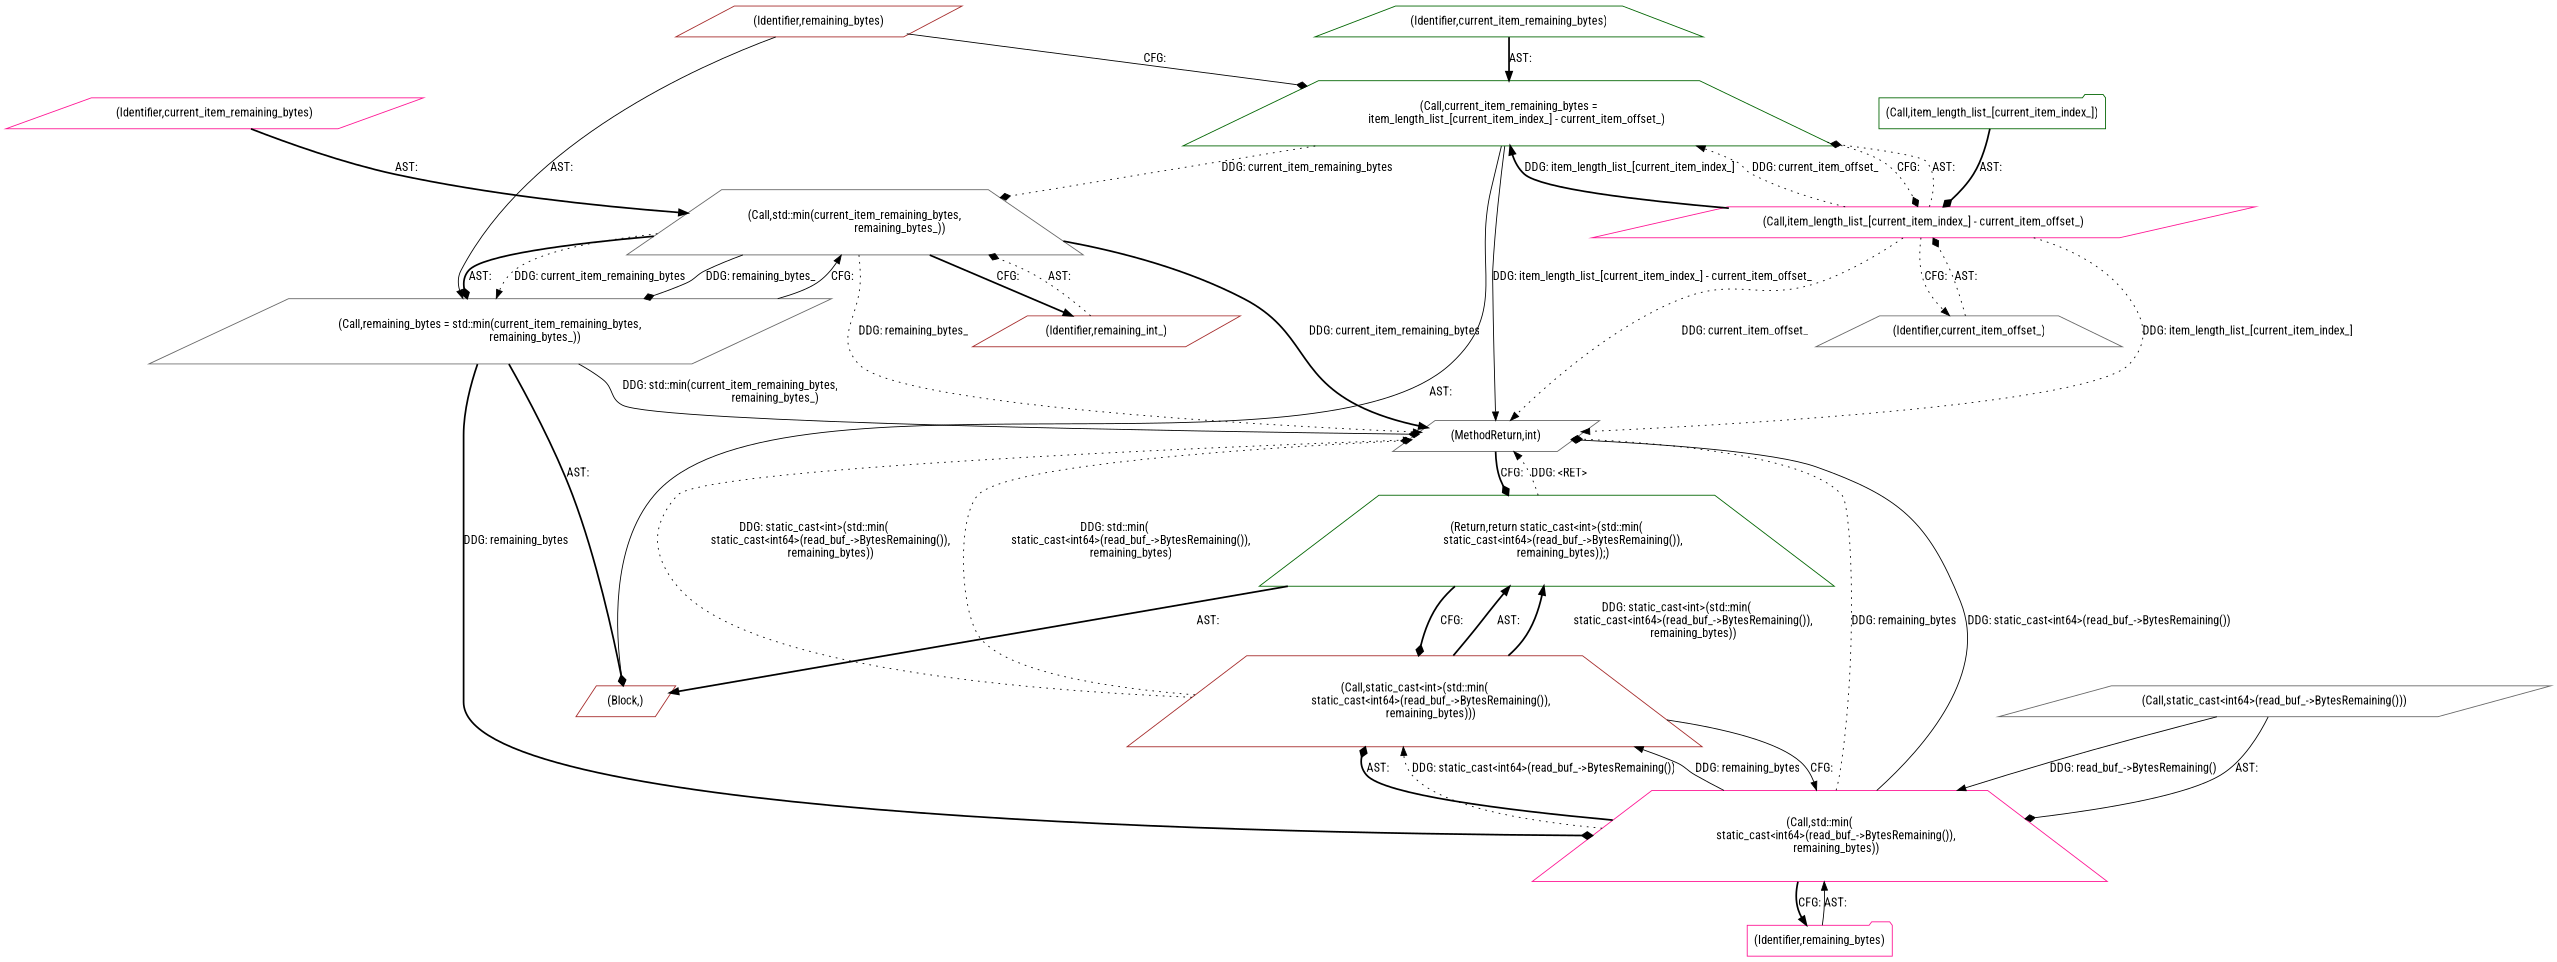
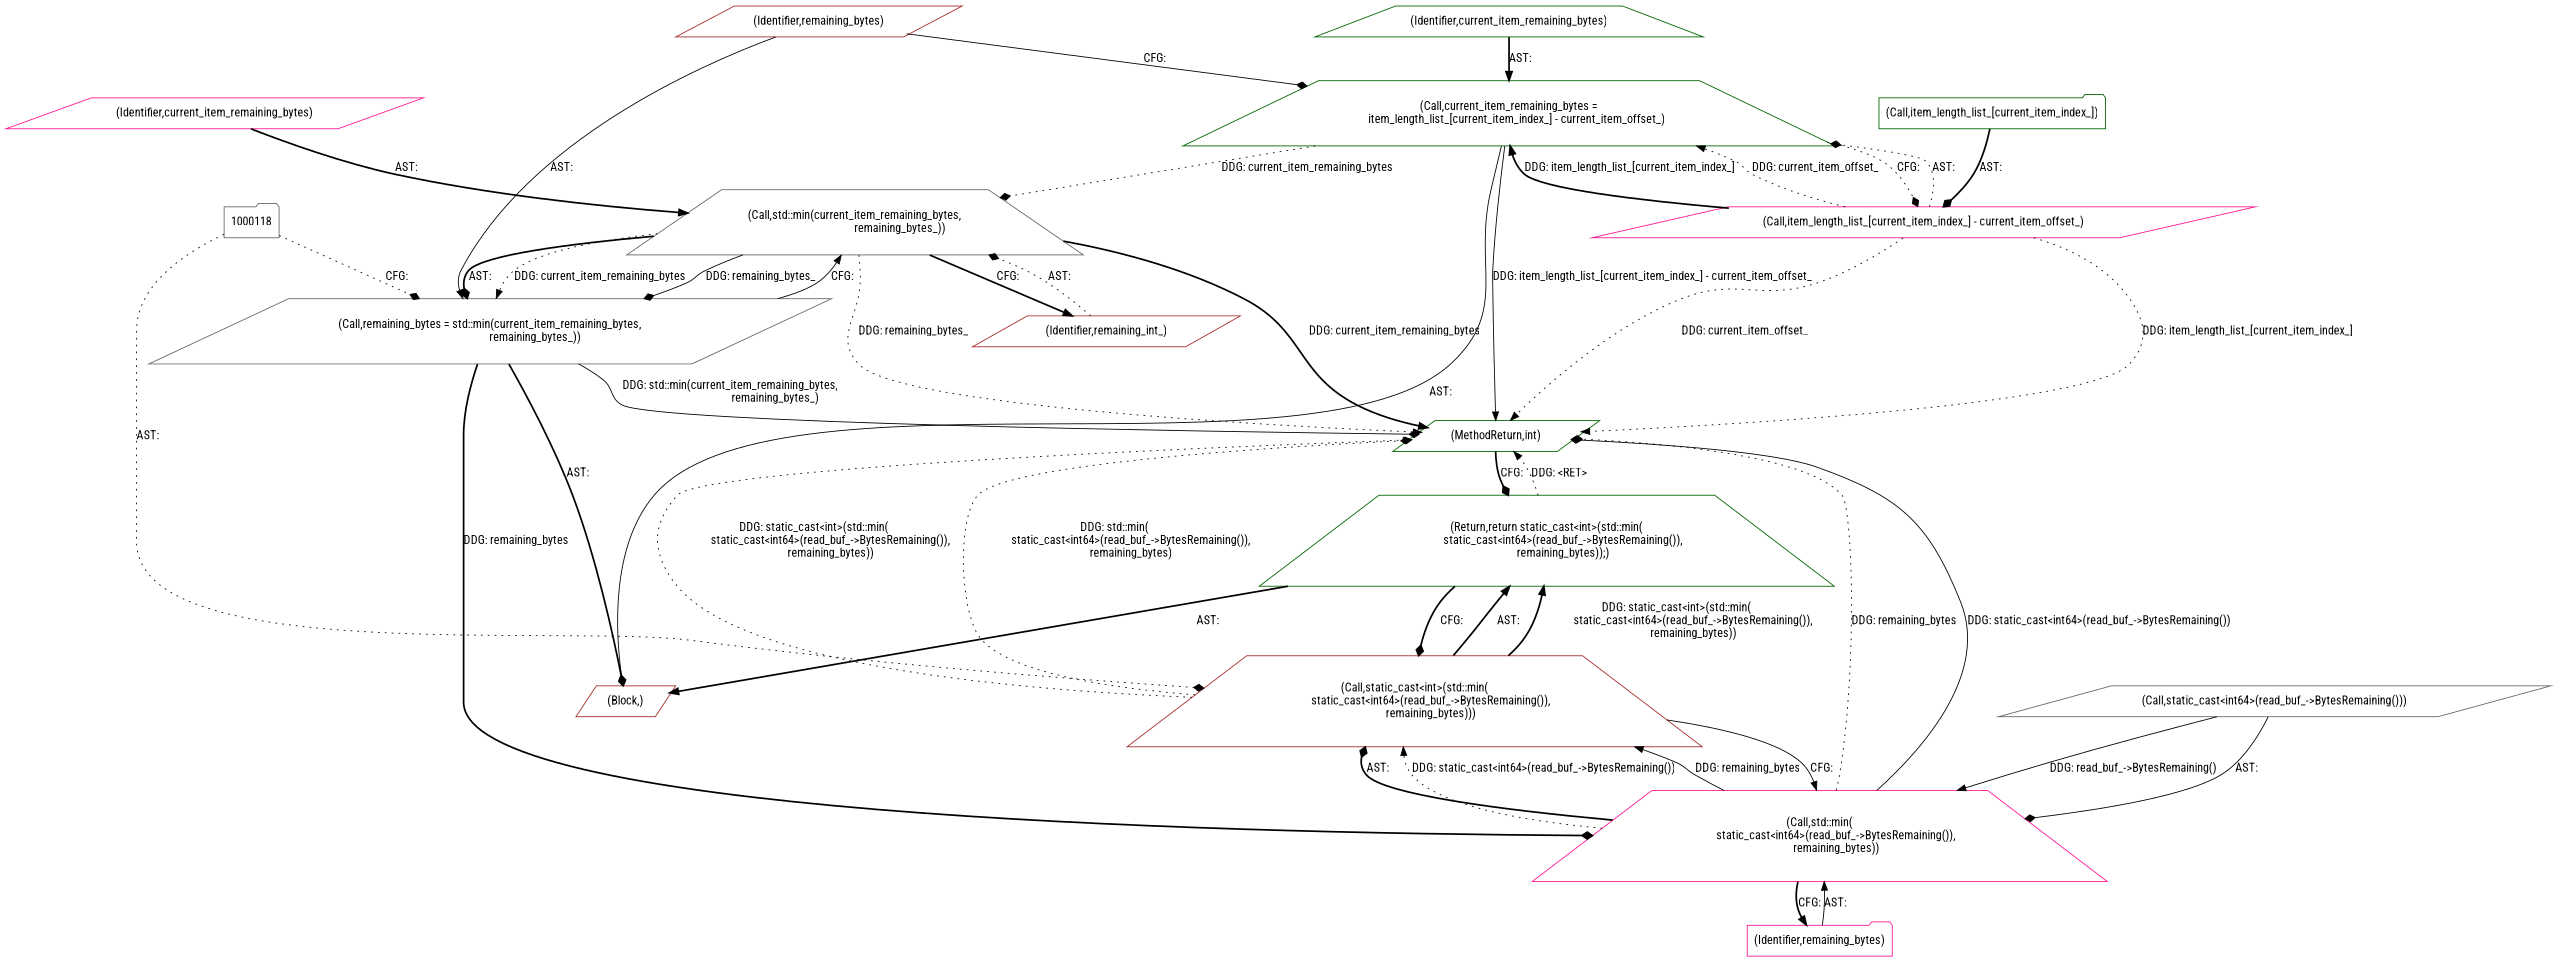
none -> (252, 222)
(1969, 331) -> none
(1496, 436) -> (1496, 436)
